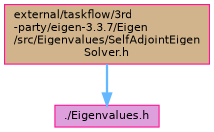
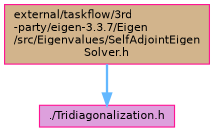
(107, 116) -> (107, 116)
